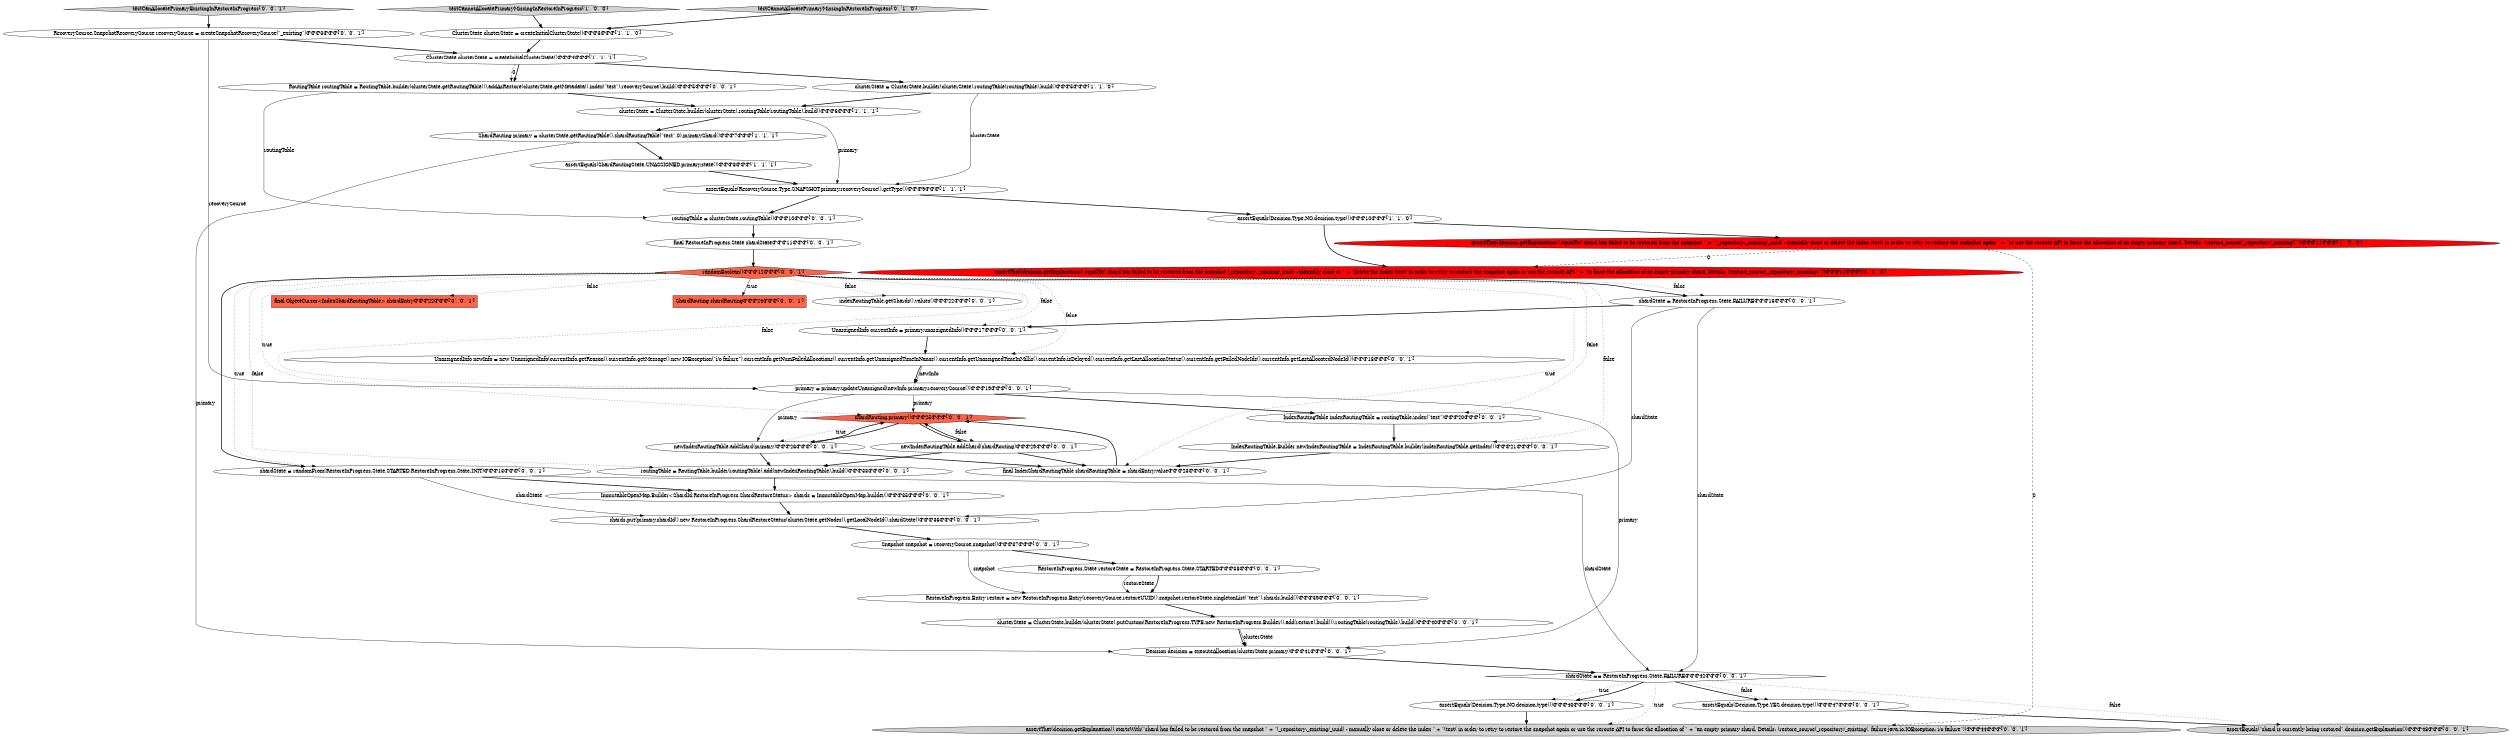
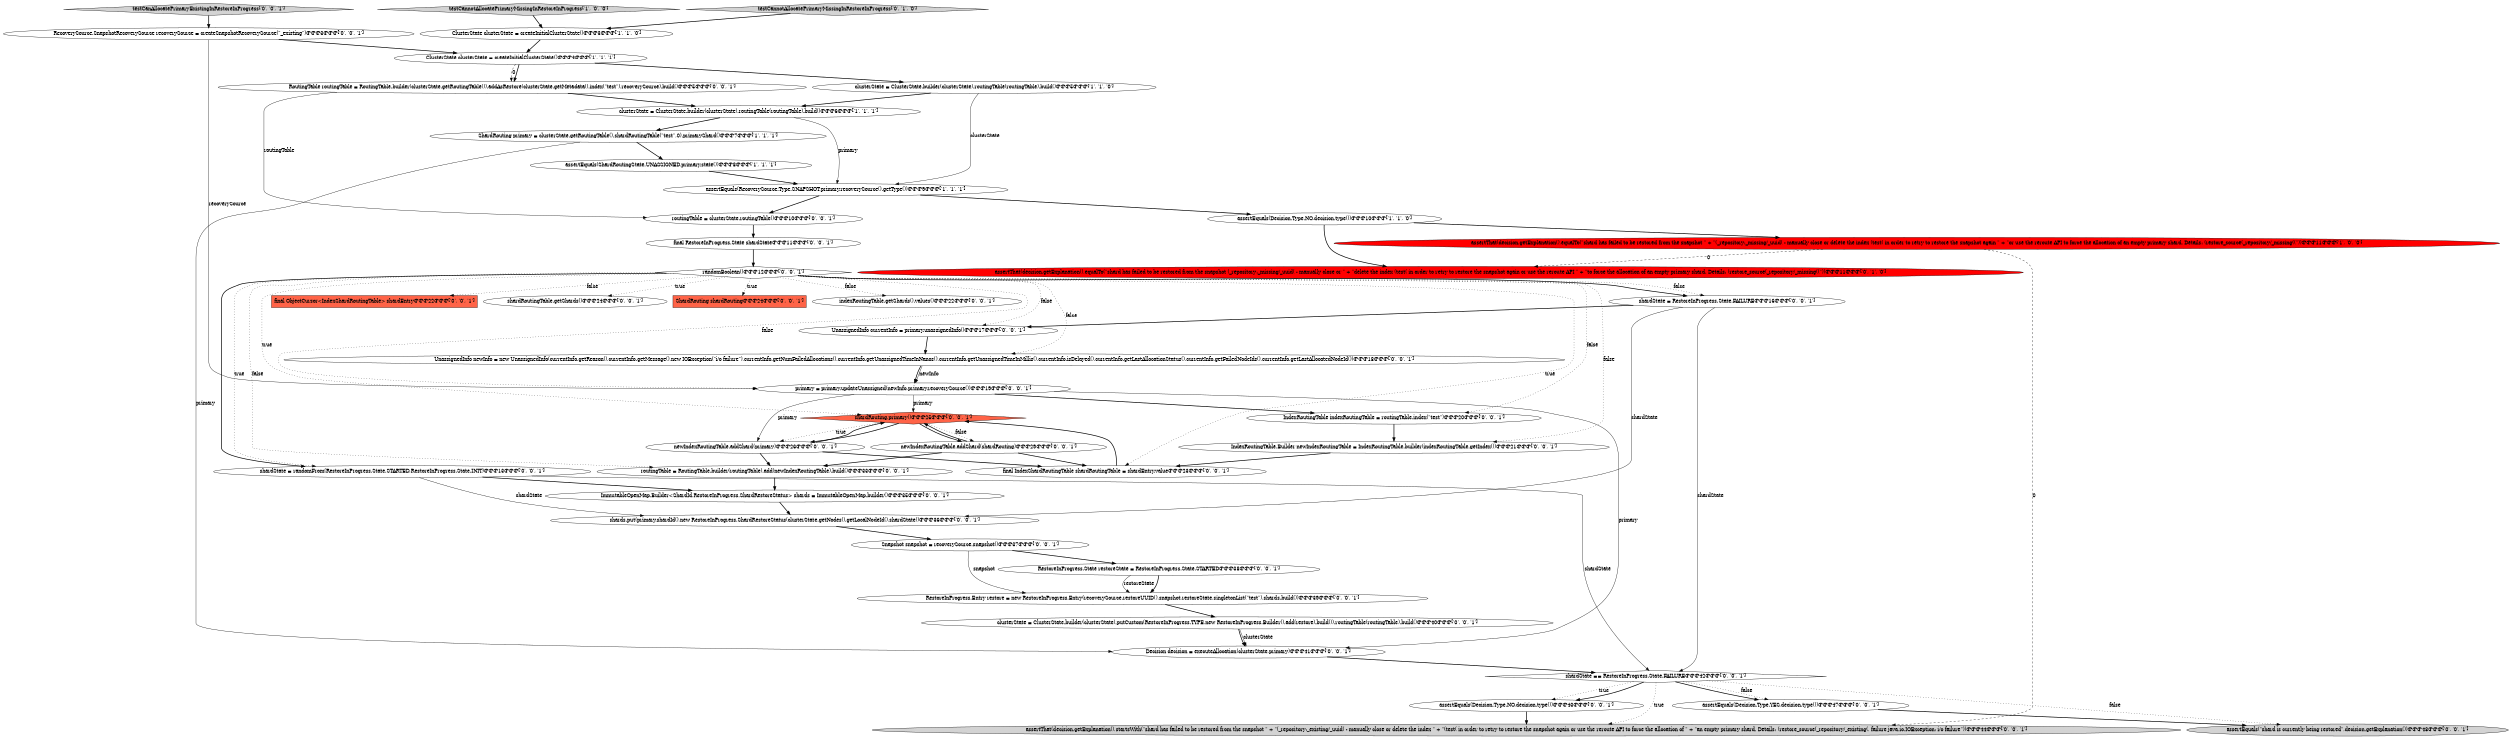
(753, 272) -> (753, 272)
(747, 285) -> (747, 285)
none -> (575, 302)
